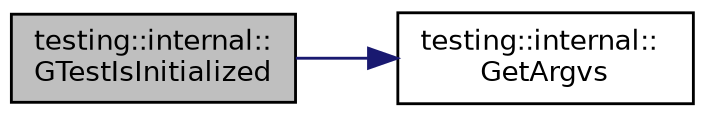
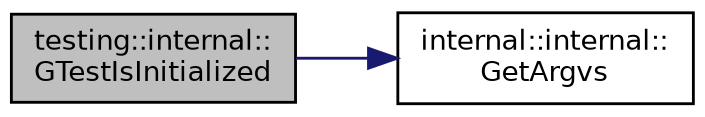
(546, 58) -> (546, 58)
